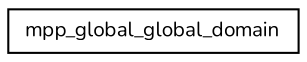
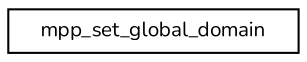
(153, 31) -> (153, 31)
